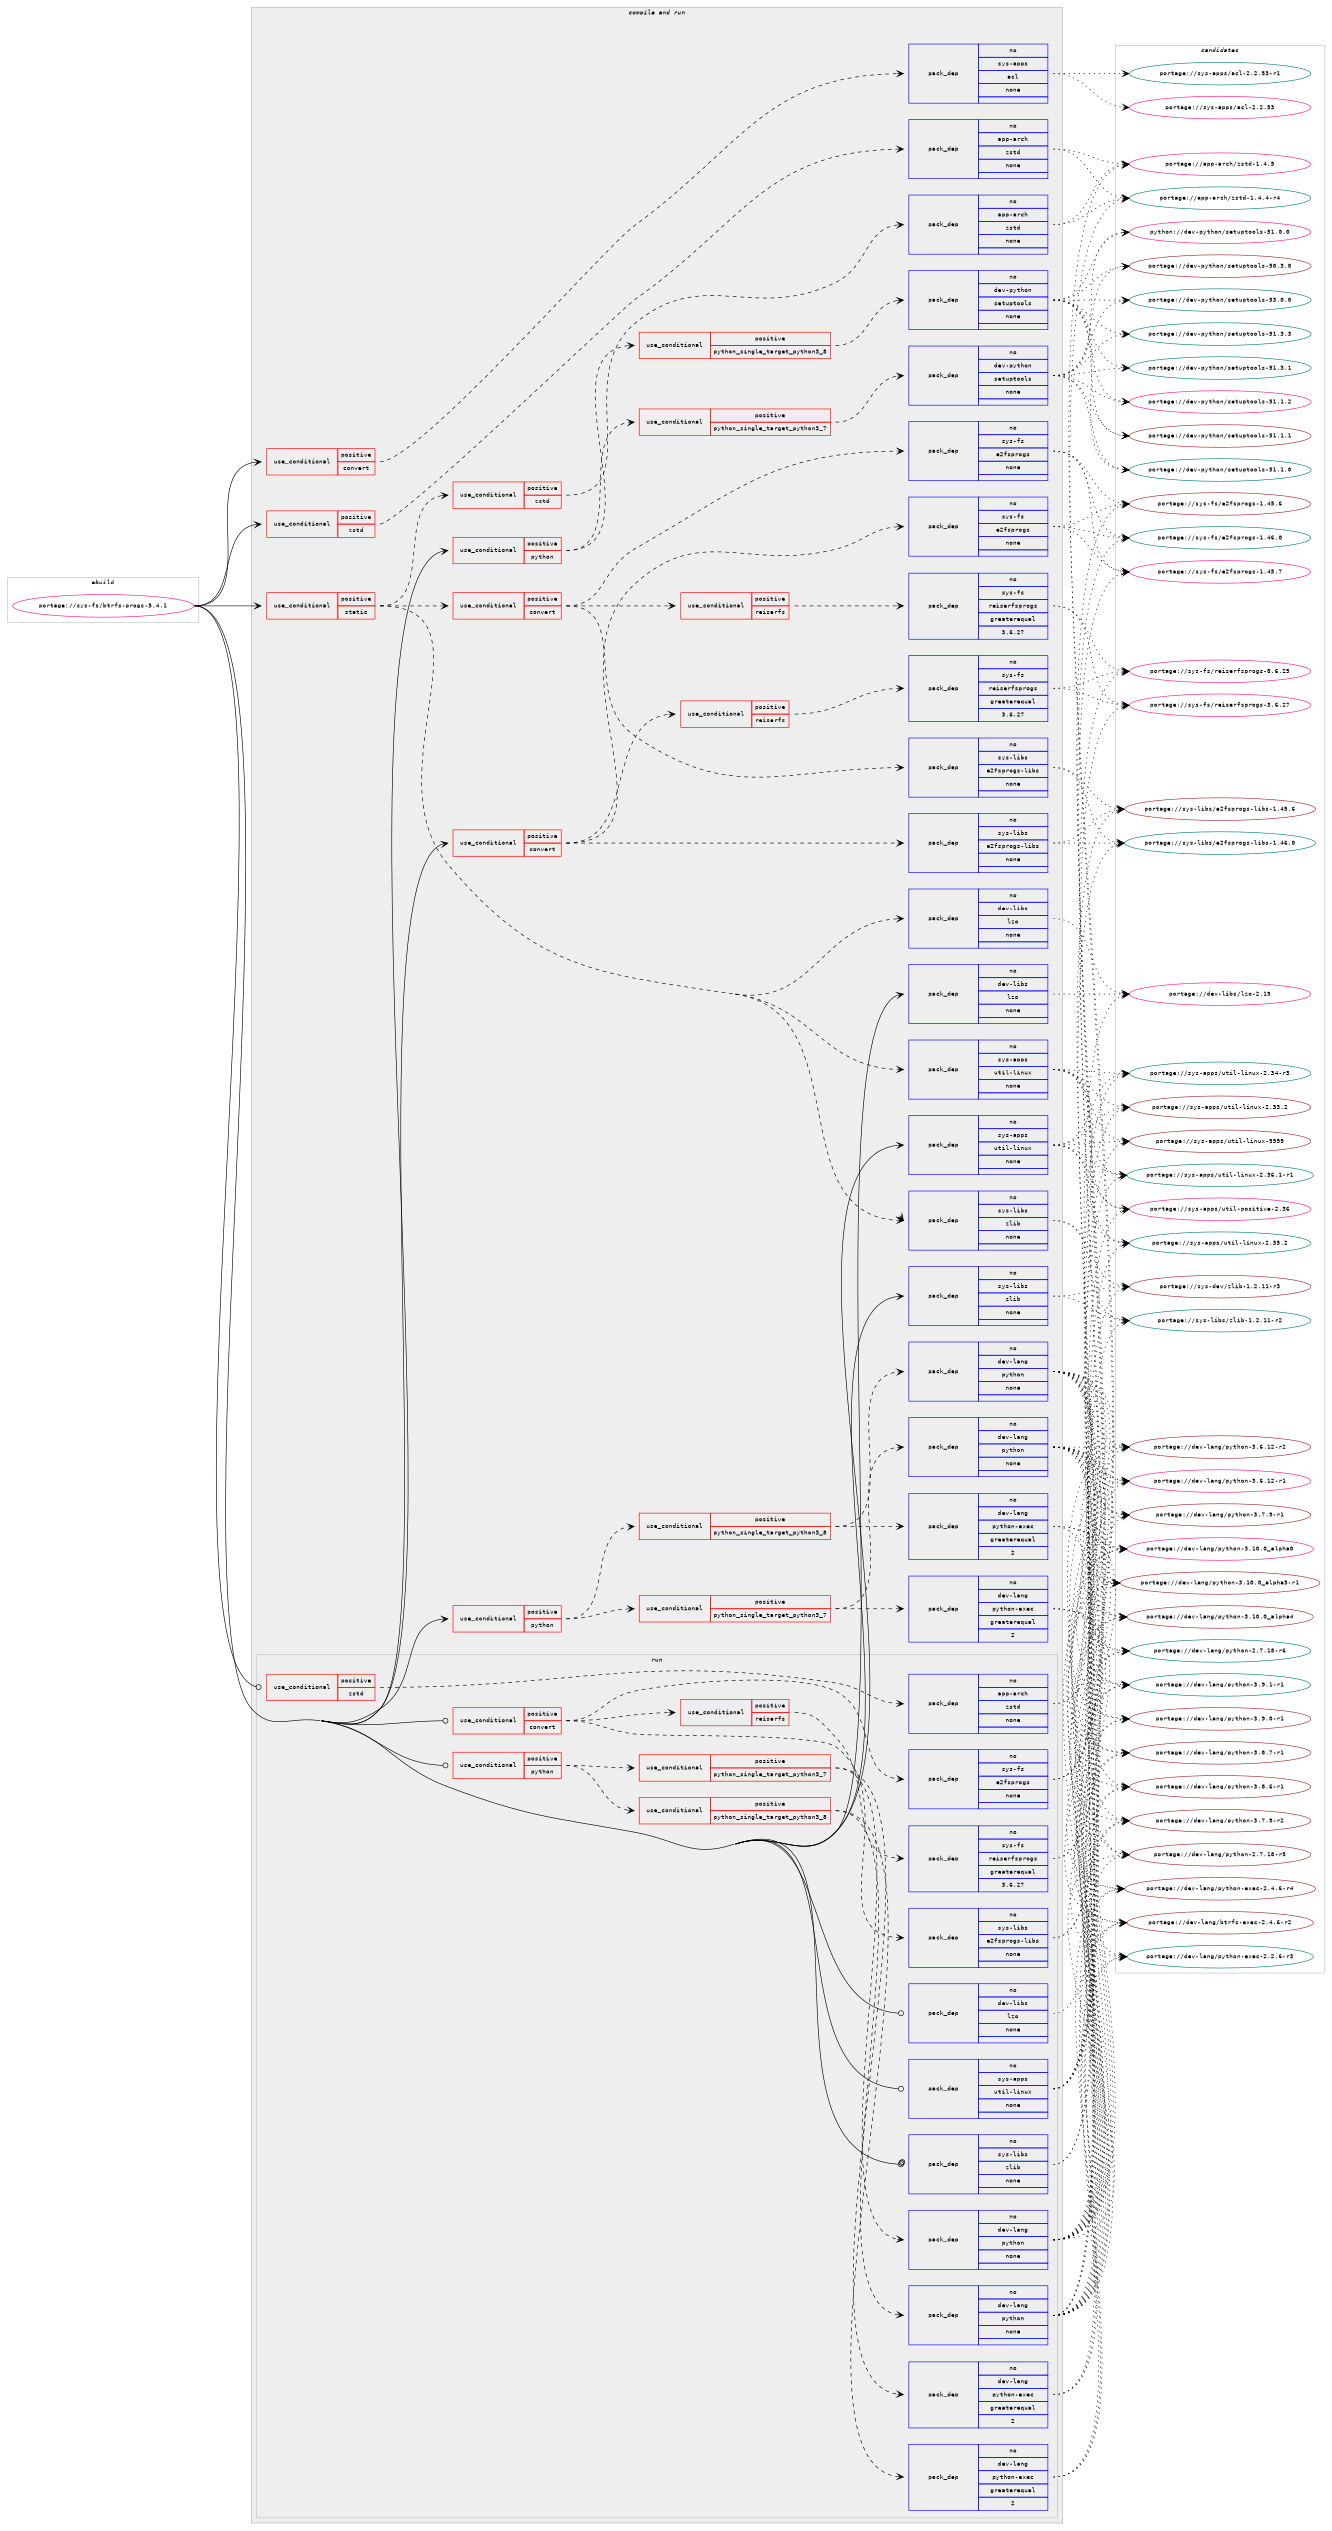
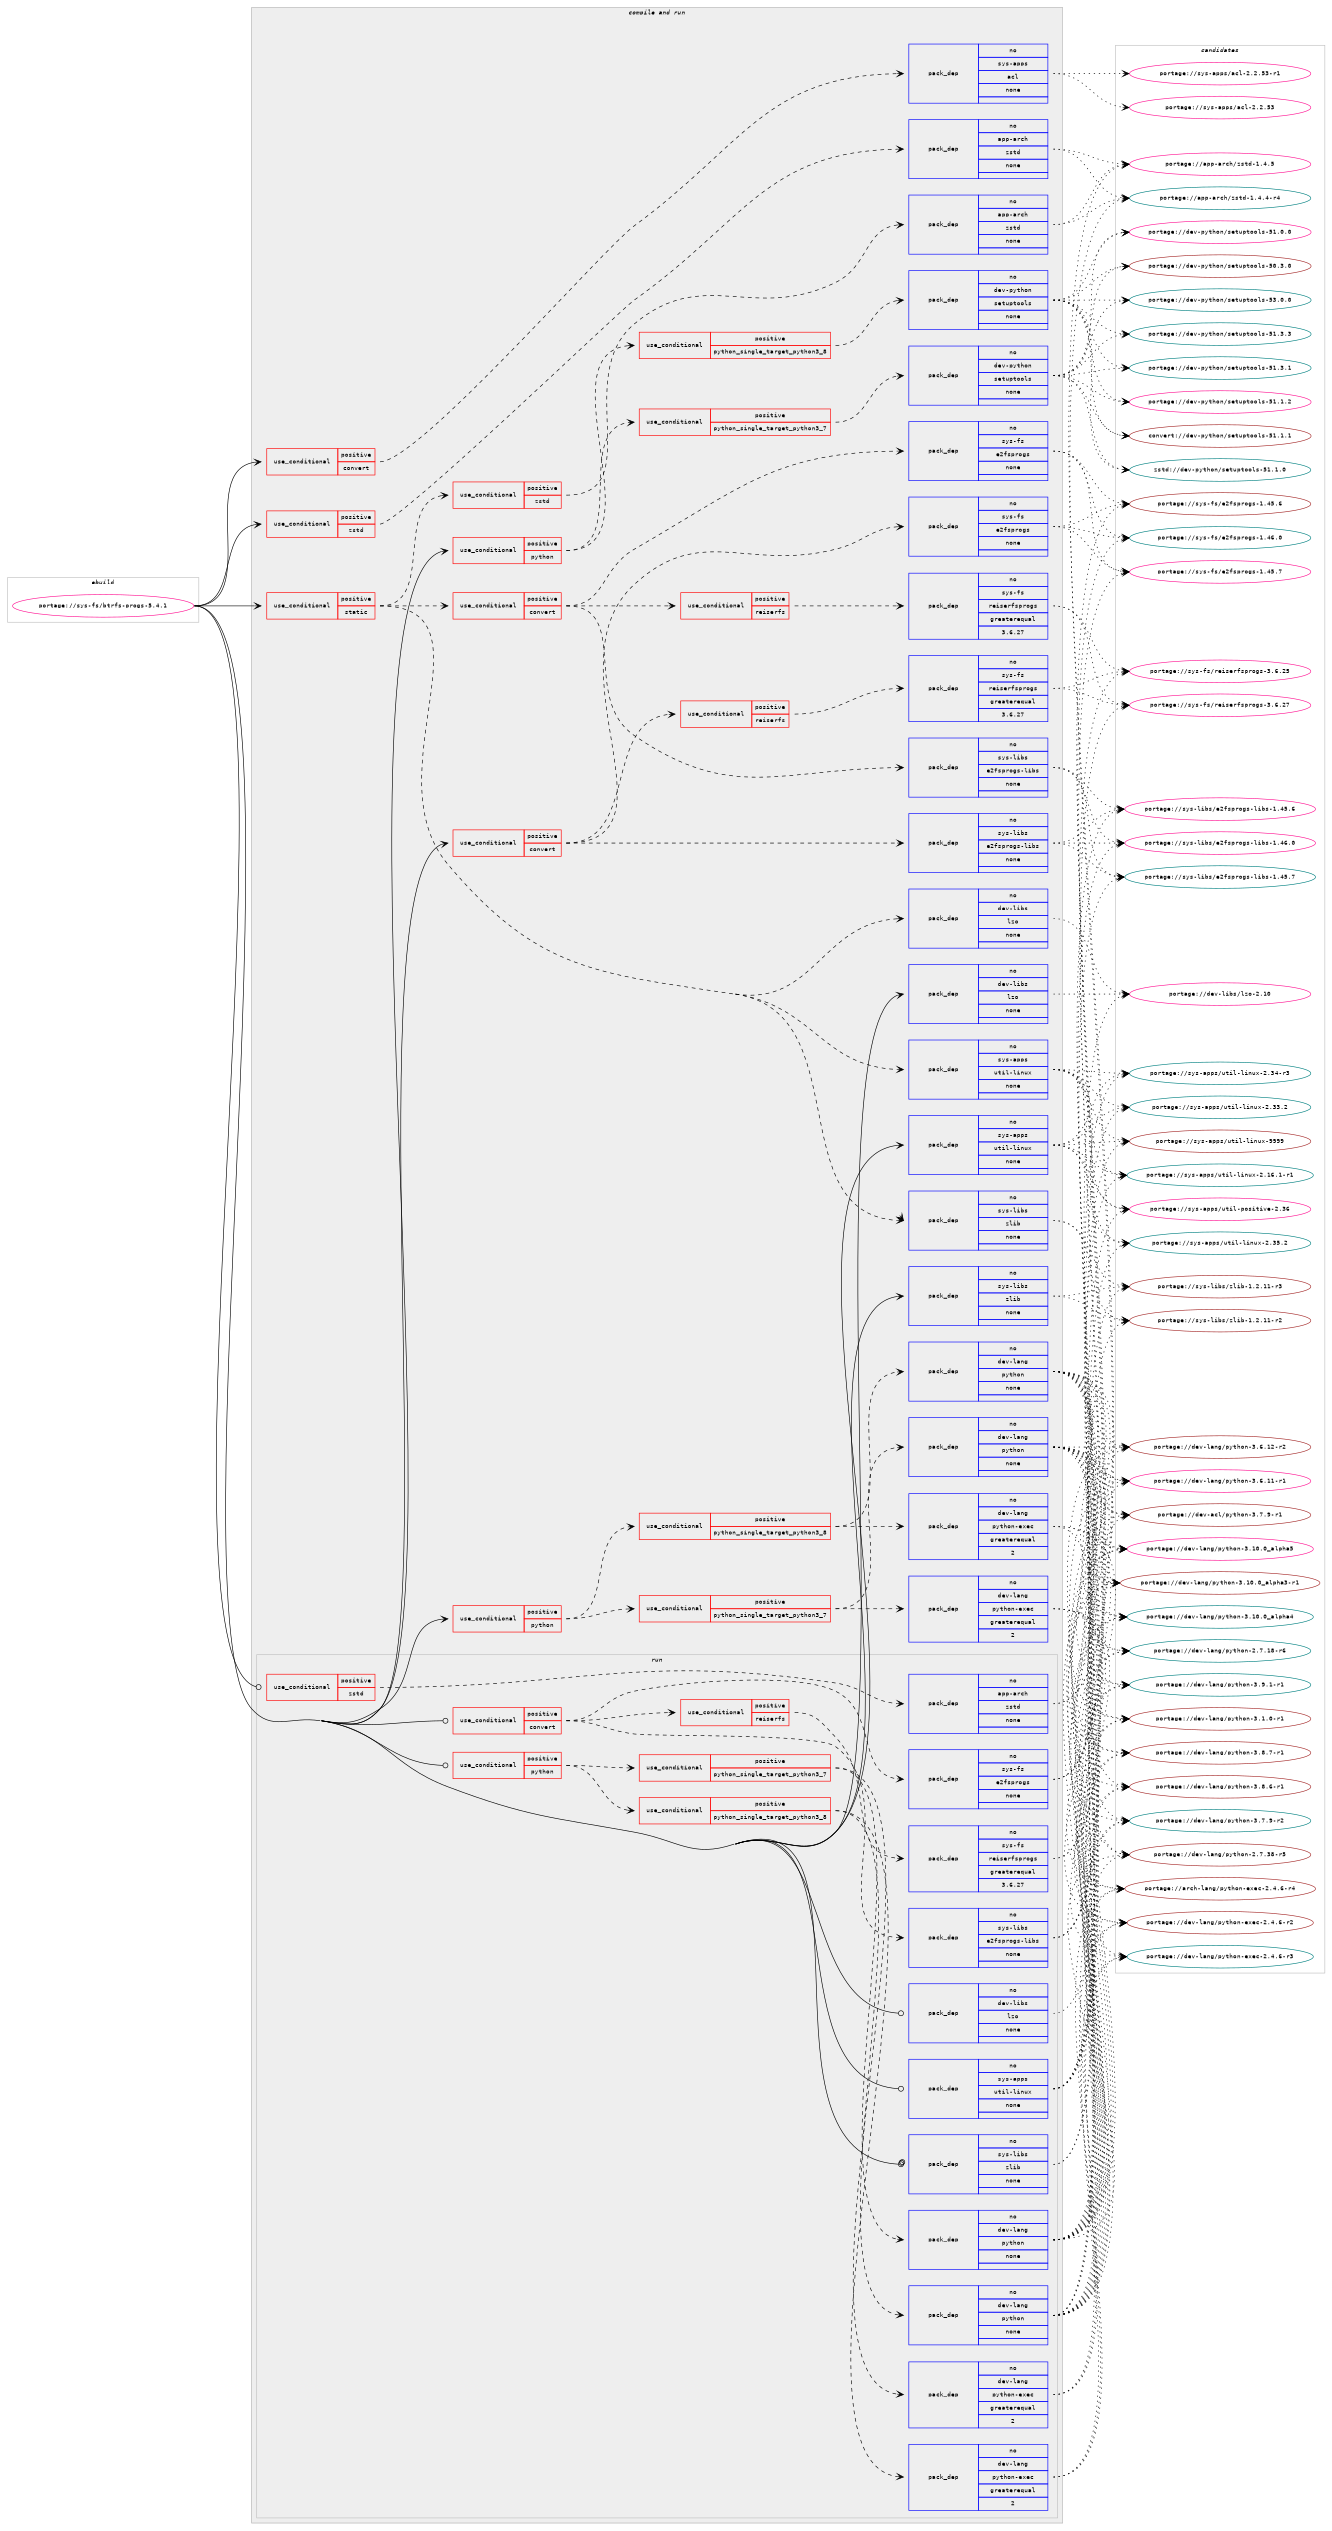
(1220, 74) -> (1220, 74)
(1220, 232) -> (1220, 232)
(1220, 436) -> (1220, 436)
(1220, 470) -> (1220, 470)
(1220, 671) -> (1220, 671)
(1220, 809) -> (1220, 809)
(1220, 843) -> (1220, 843)
none -> (1220, 877)
(1220, 994) -> (1220, 994)
(1220, 1107) -> (1220, 1107)
(1220, 1175) -> (1220, 1175)
(1220, 1287) -> (1220, 1287)
(1220, 1321) -> (1220, 1321)
(1220, 1481) -> (1220, 1481)
(1220, 1515) -> (1220, 1515)
(1220, 1549) -> (1220, 1549)
(1220, 1617) -> (1220, 1617)
(1220, 1719) -> (1220, 1719)
(1220, 1821) -> (1220, 1821)
(1220, 1855) -> (1220, 1855)
(1220, 1889) -> (1220, 1889)
(1220, 1923) -> (1220, 1923)
(1220, 1957) -> (1220, 1957)
